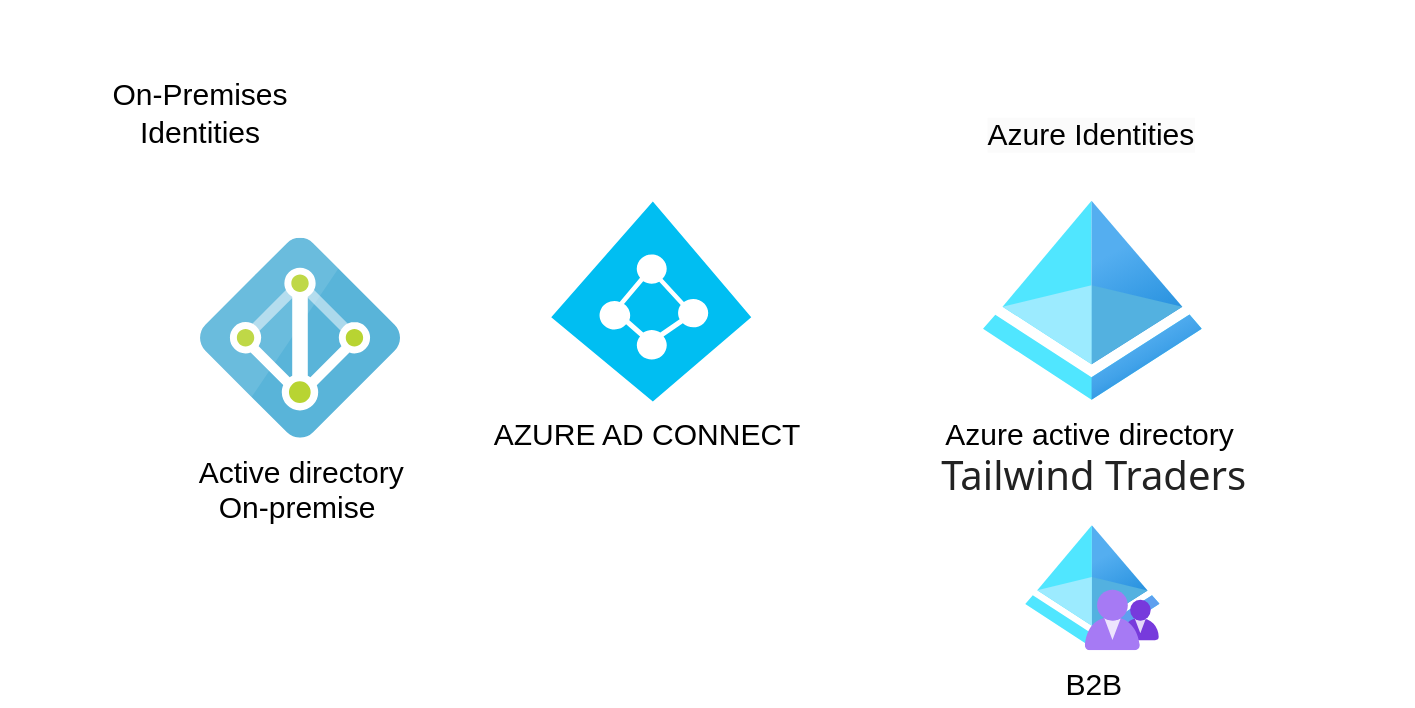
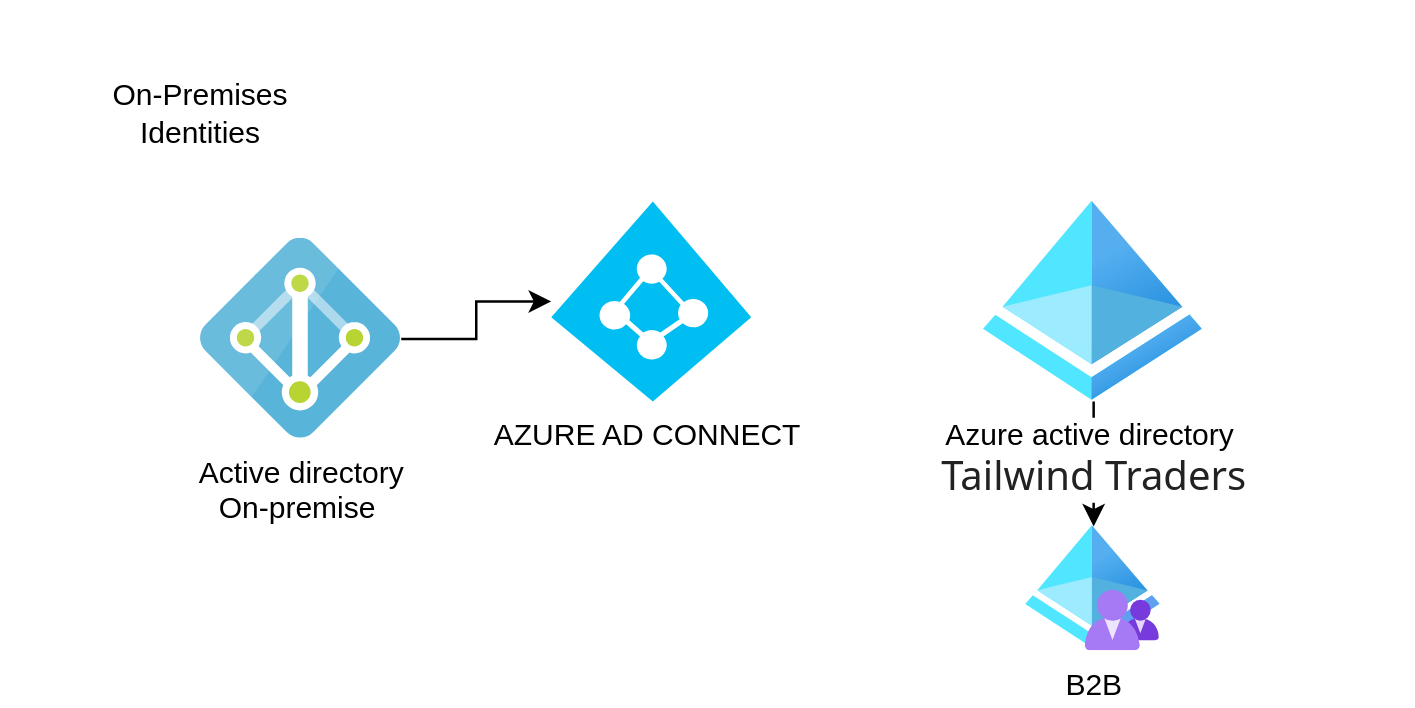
(1172, 151) -> none
none -> (476, 329)
none -> (1094, 410)
